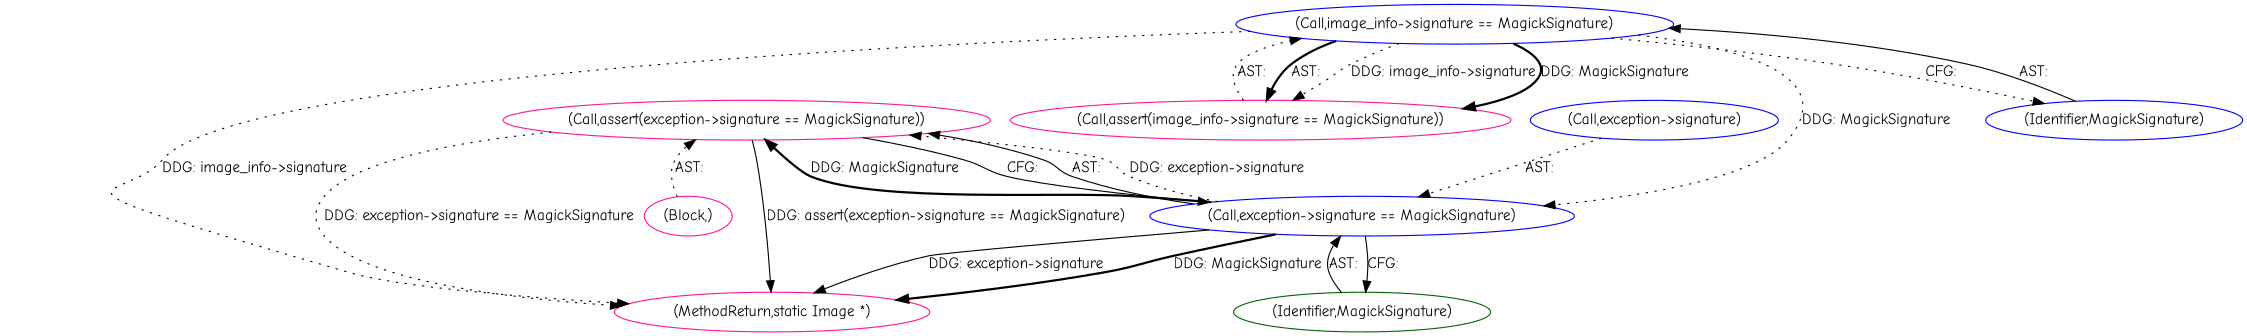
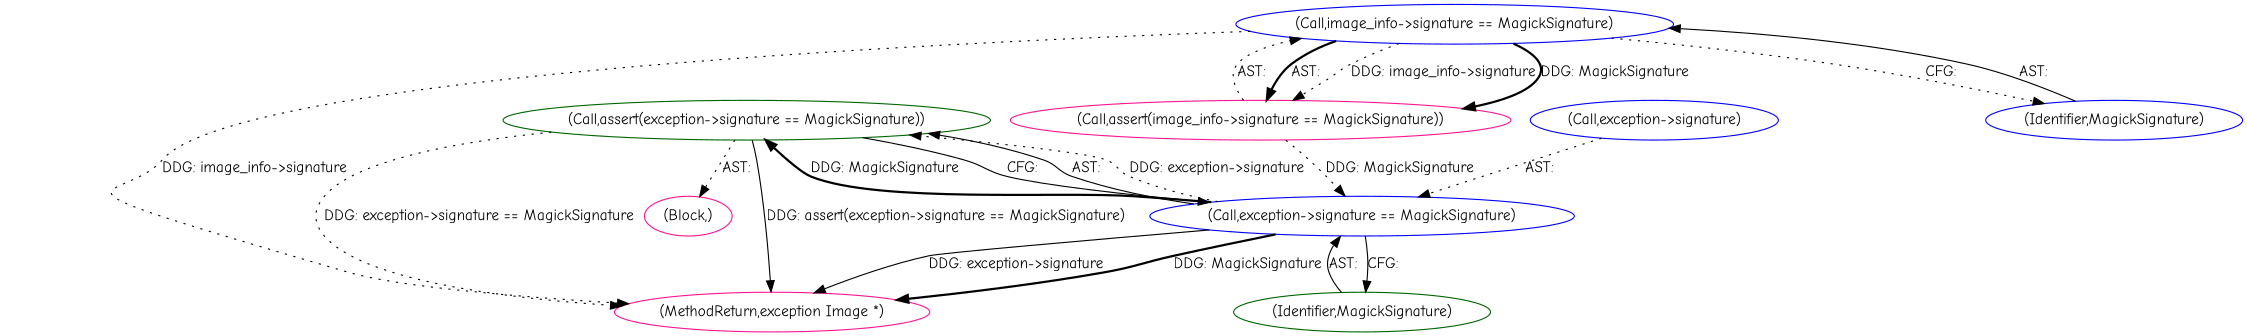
(747, 120) -> (747, 120)
(1781, 146) -> (1313, 163)
(672, 170) -> (720, 164)
(772, 312) -> (772, 312)
